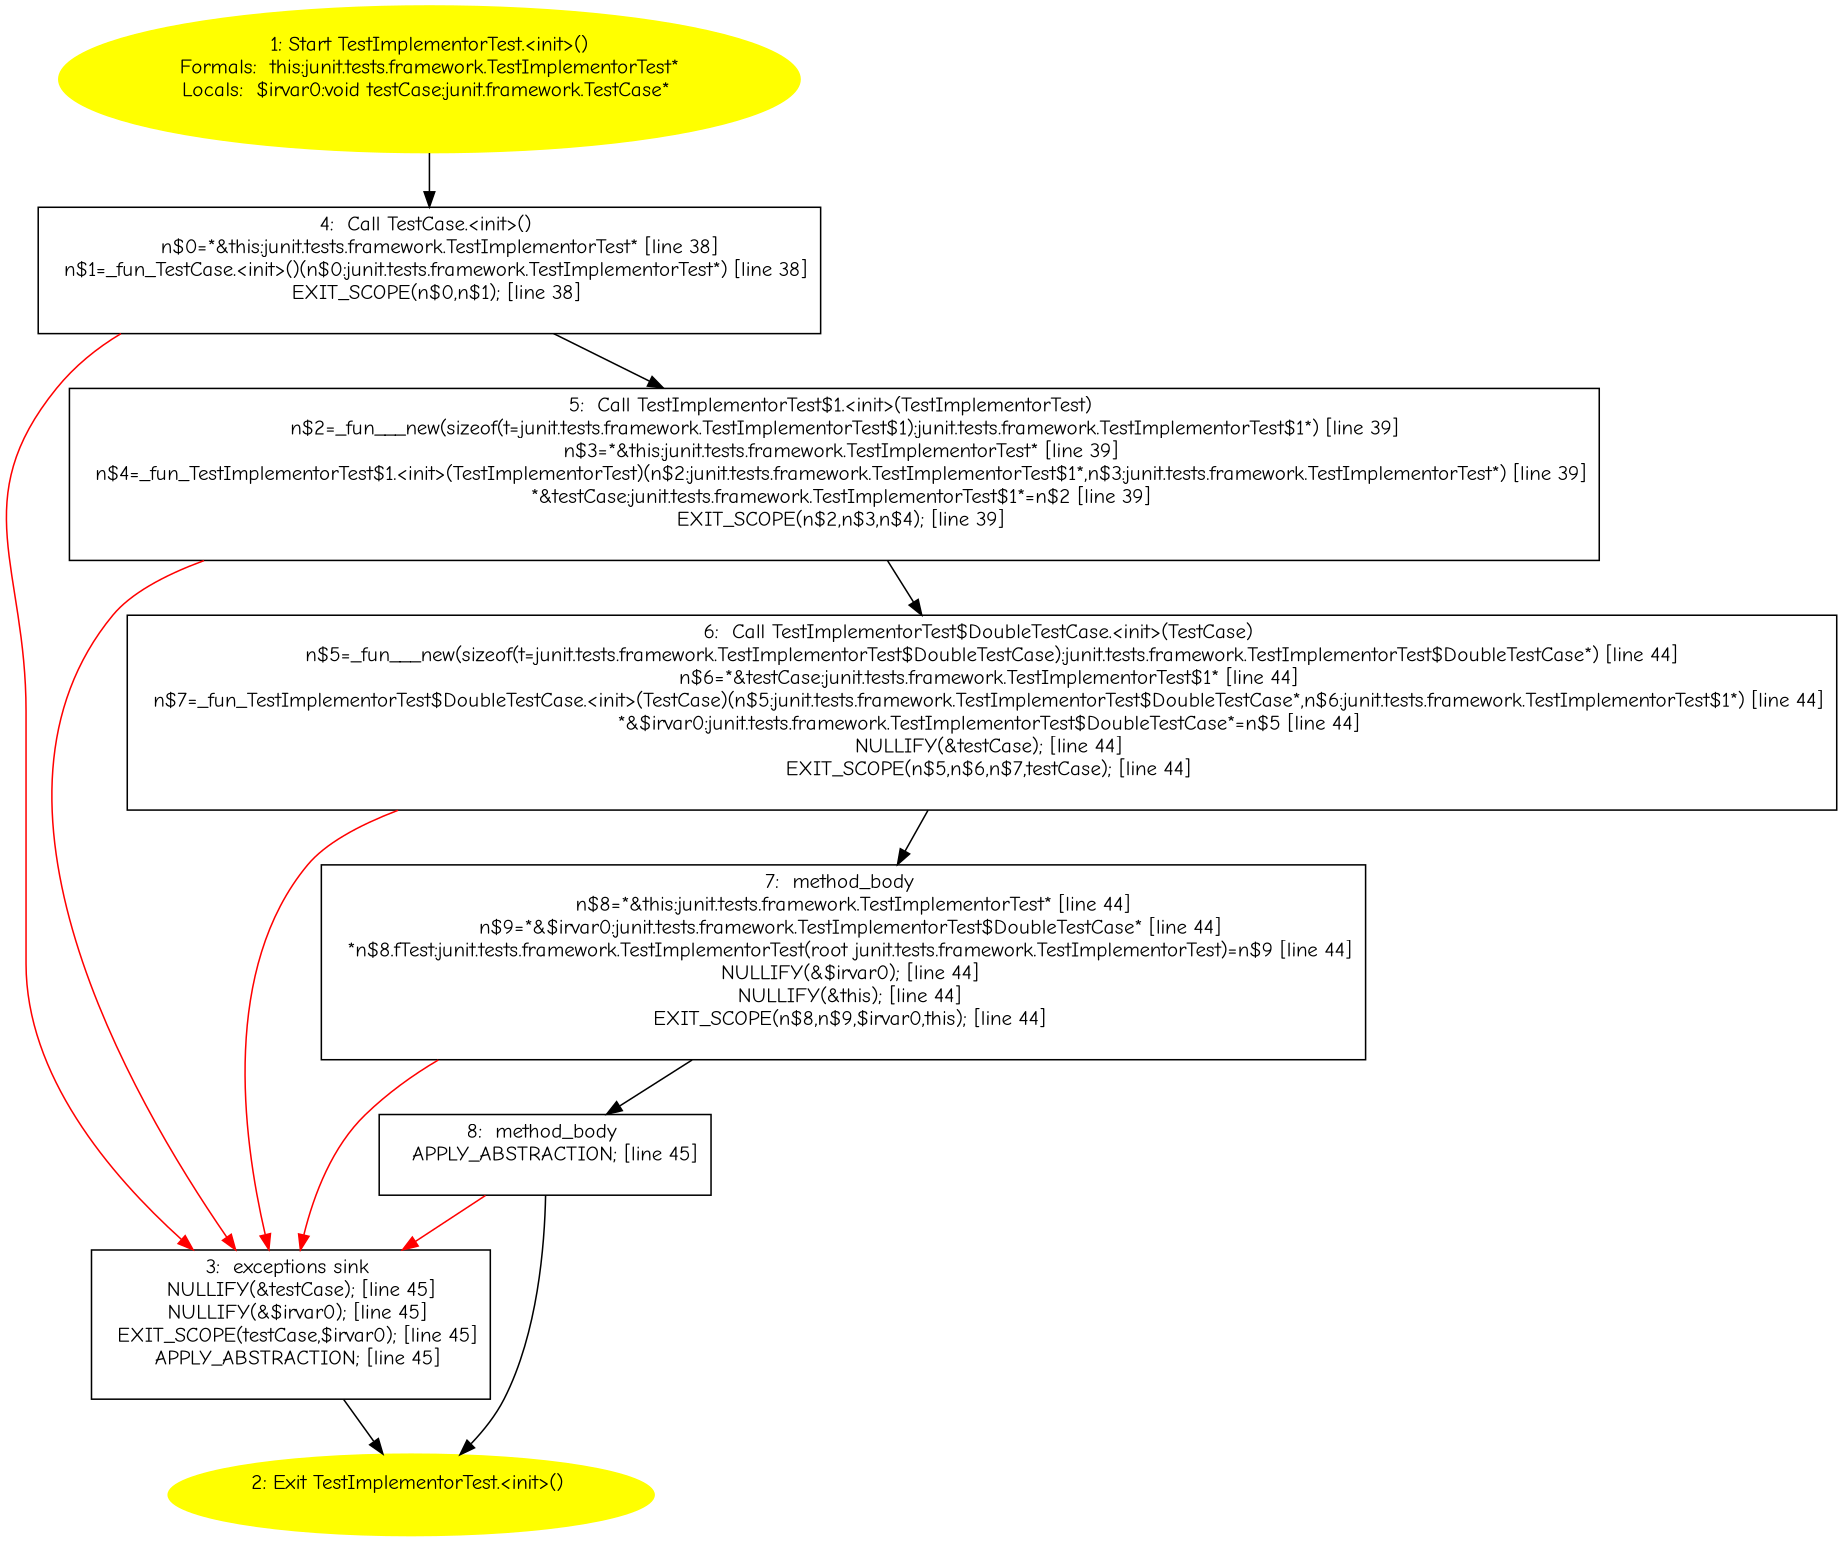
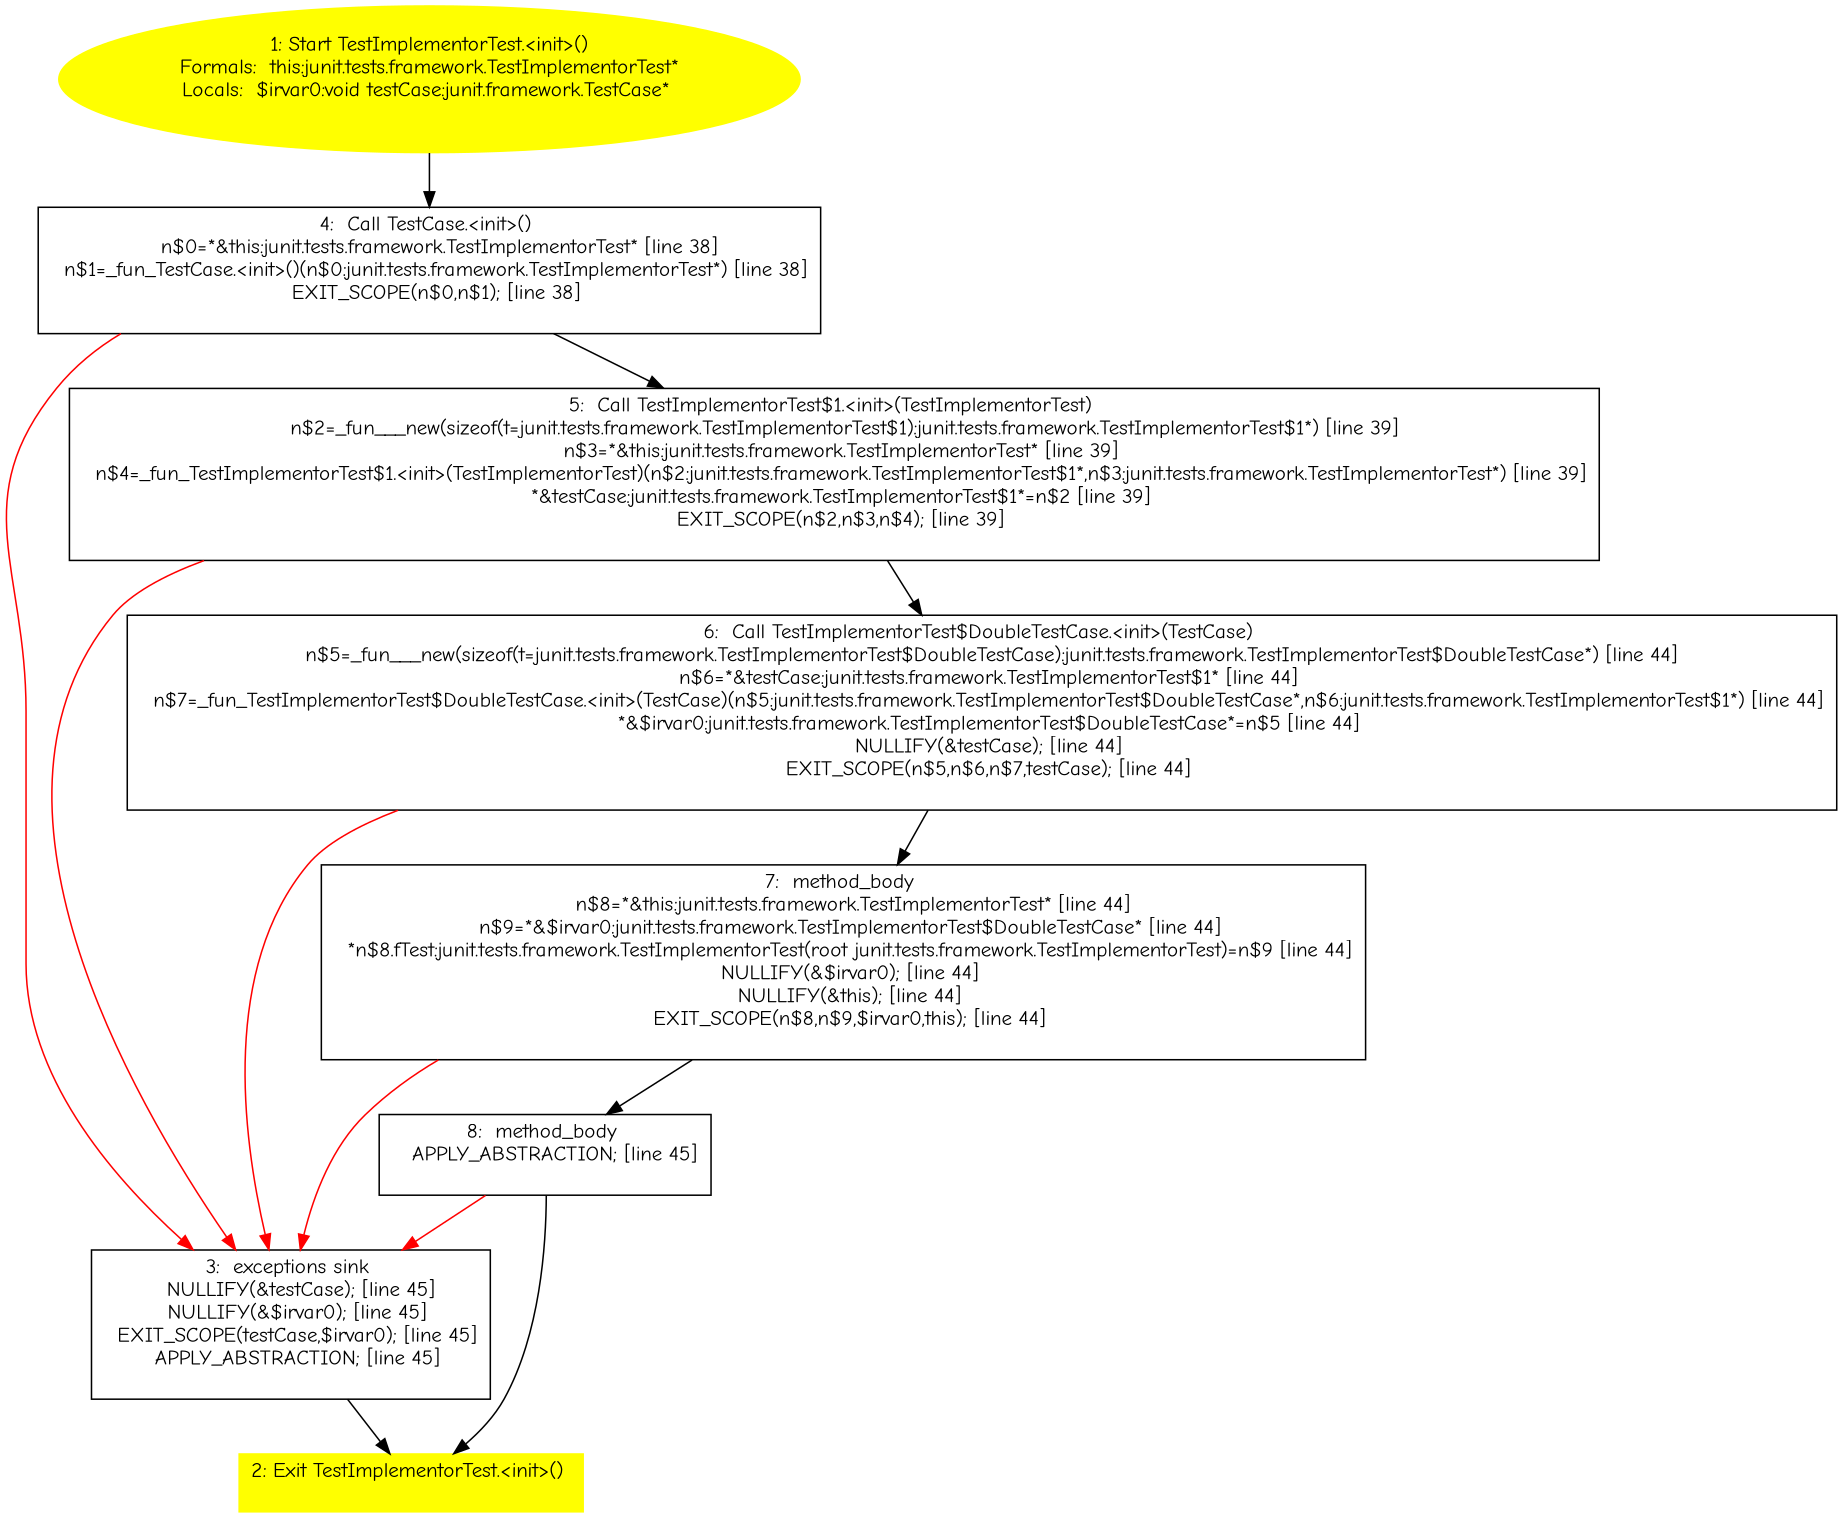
(411, 1495) -> (411, 1483)
